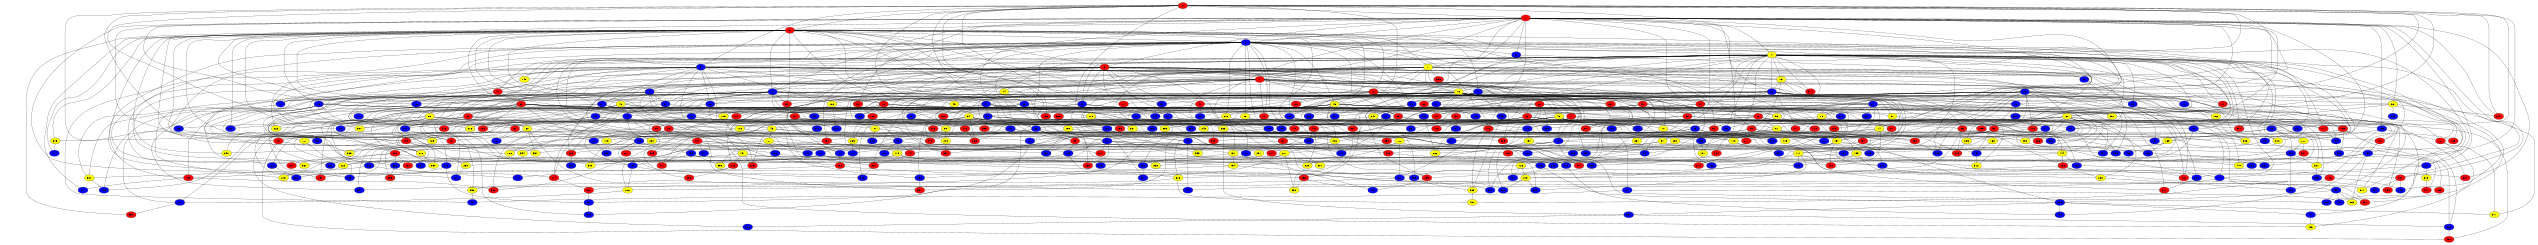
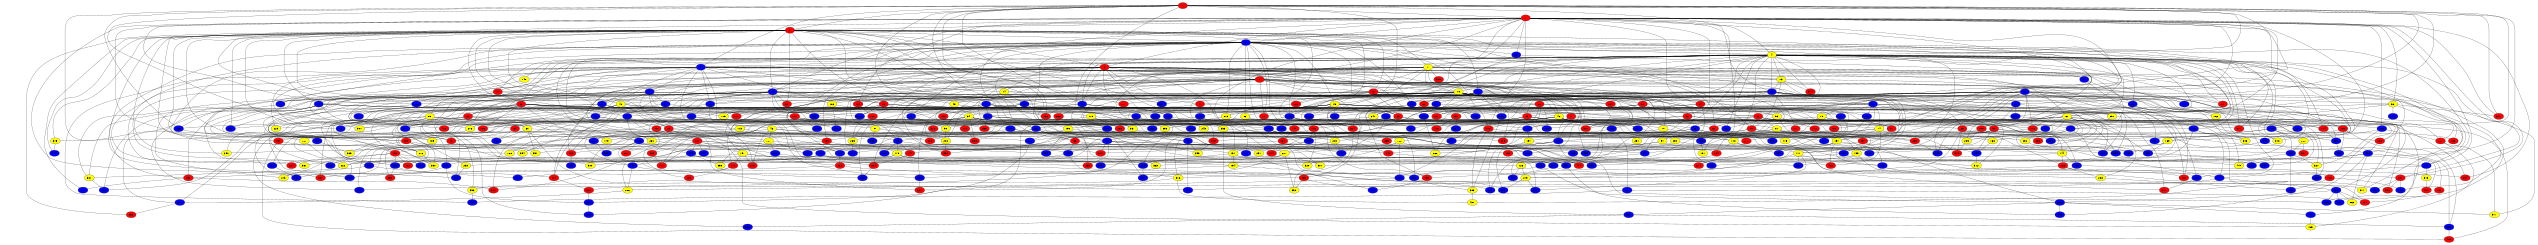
(1892, 116) -> none
(1650, 135) -> (1596, 135)
